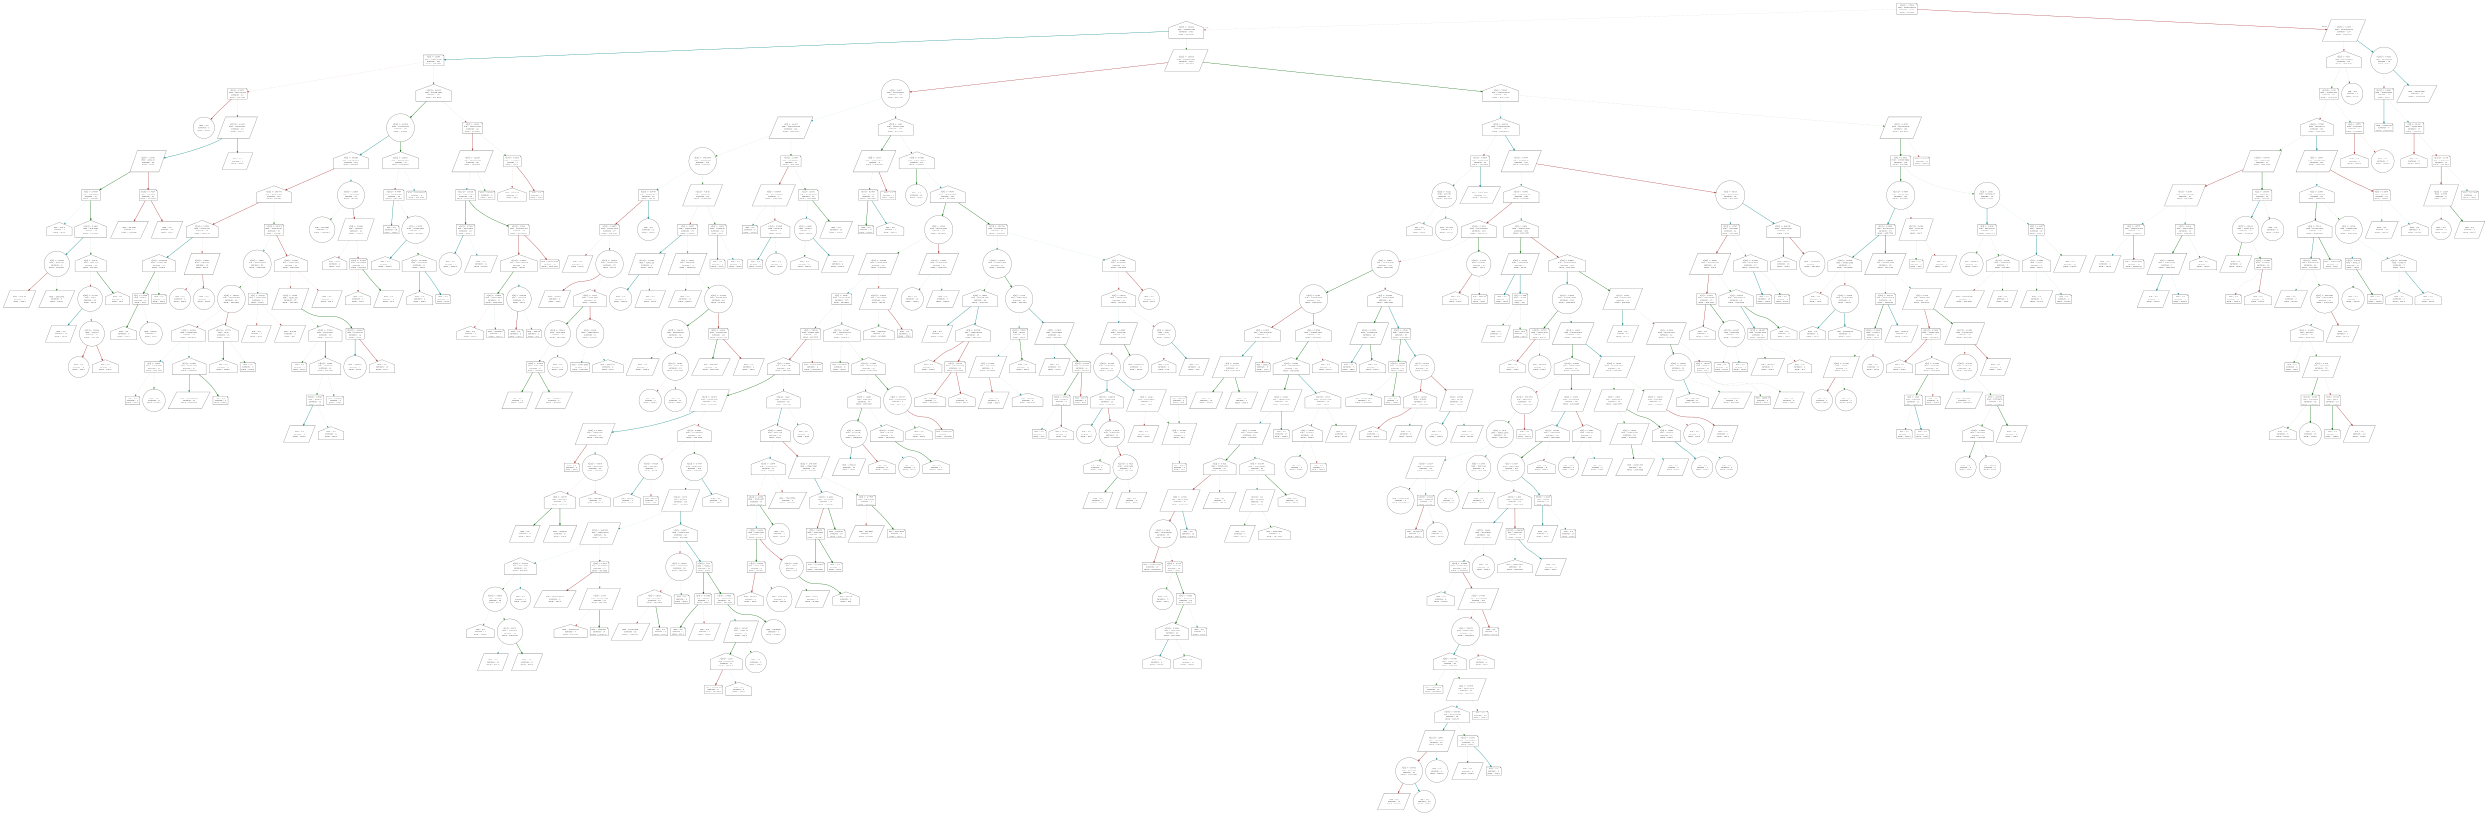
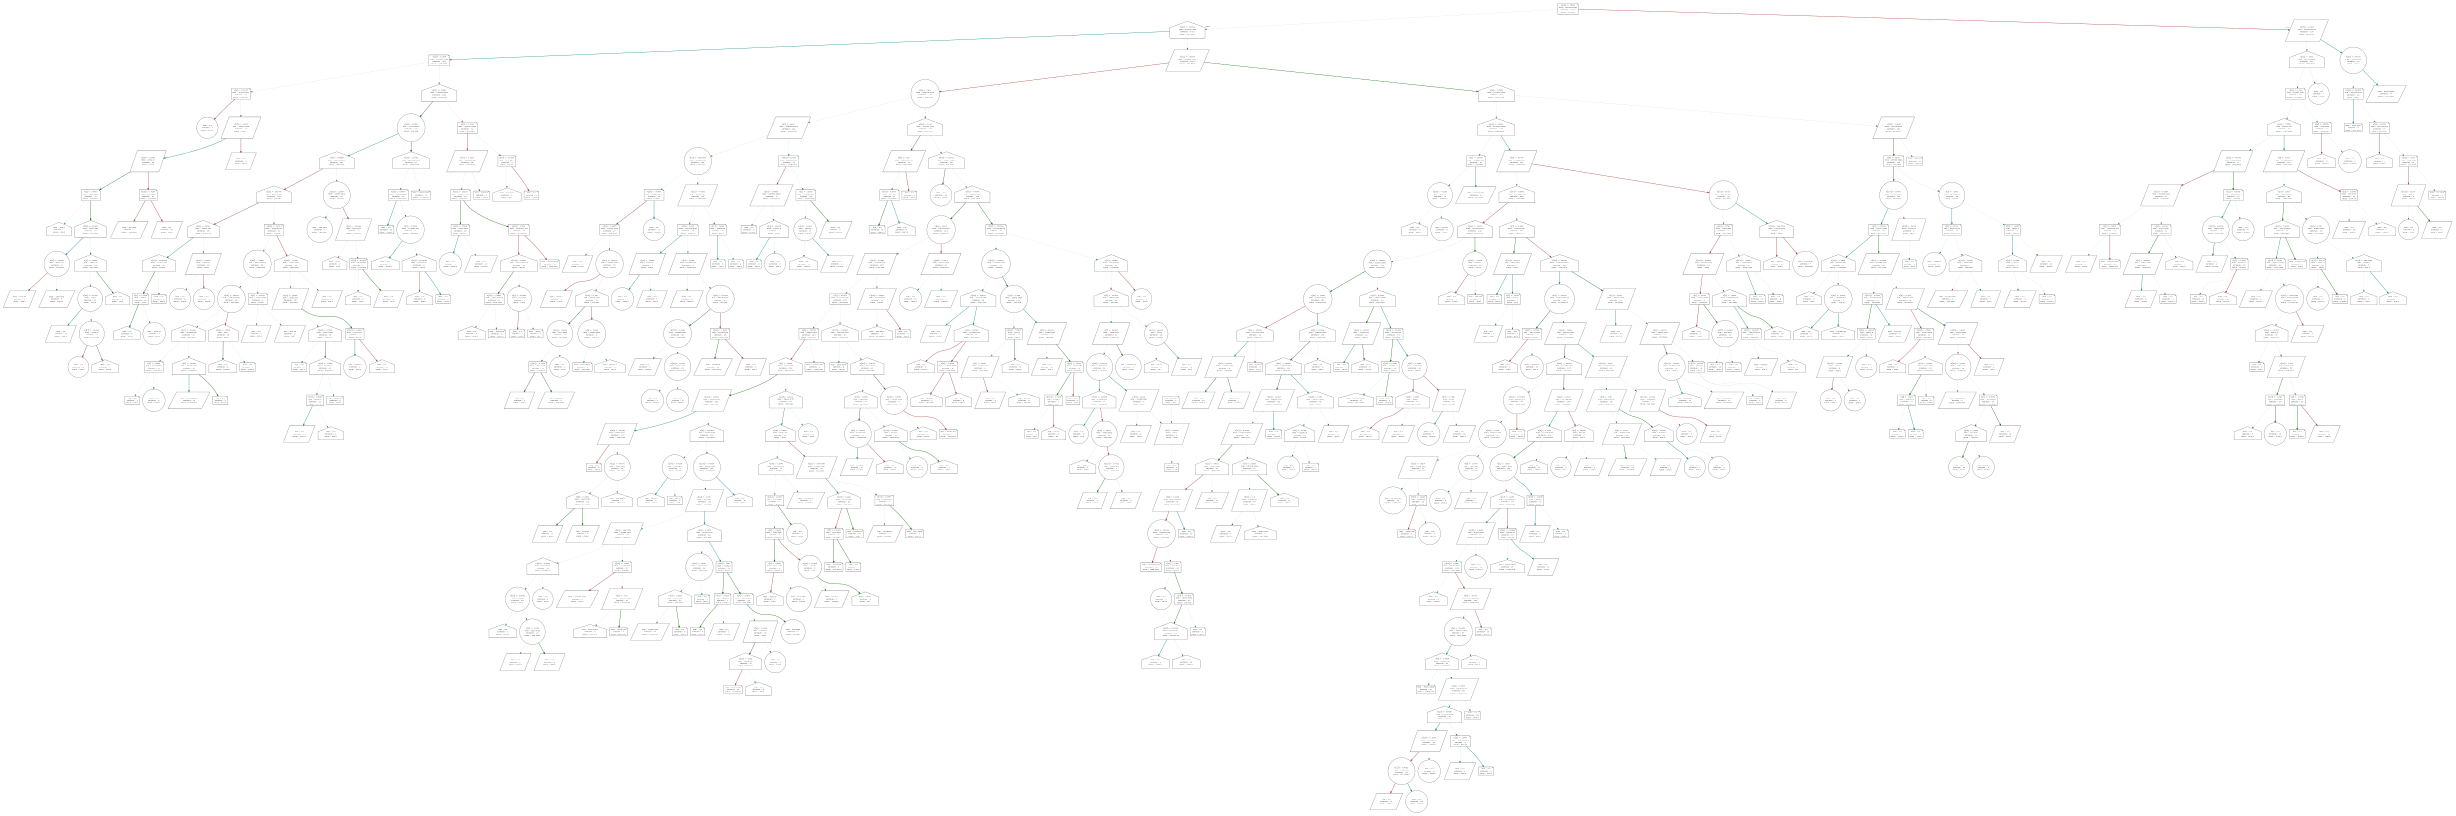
(1941, 264) -> none
